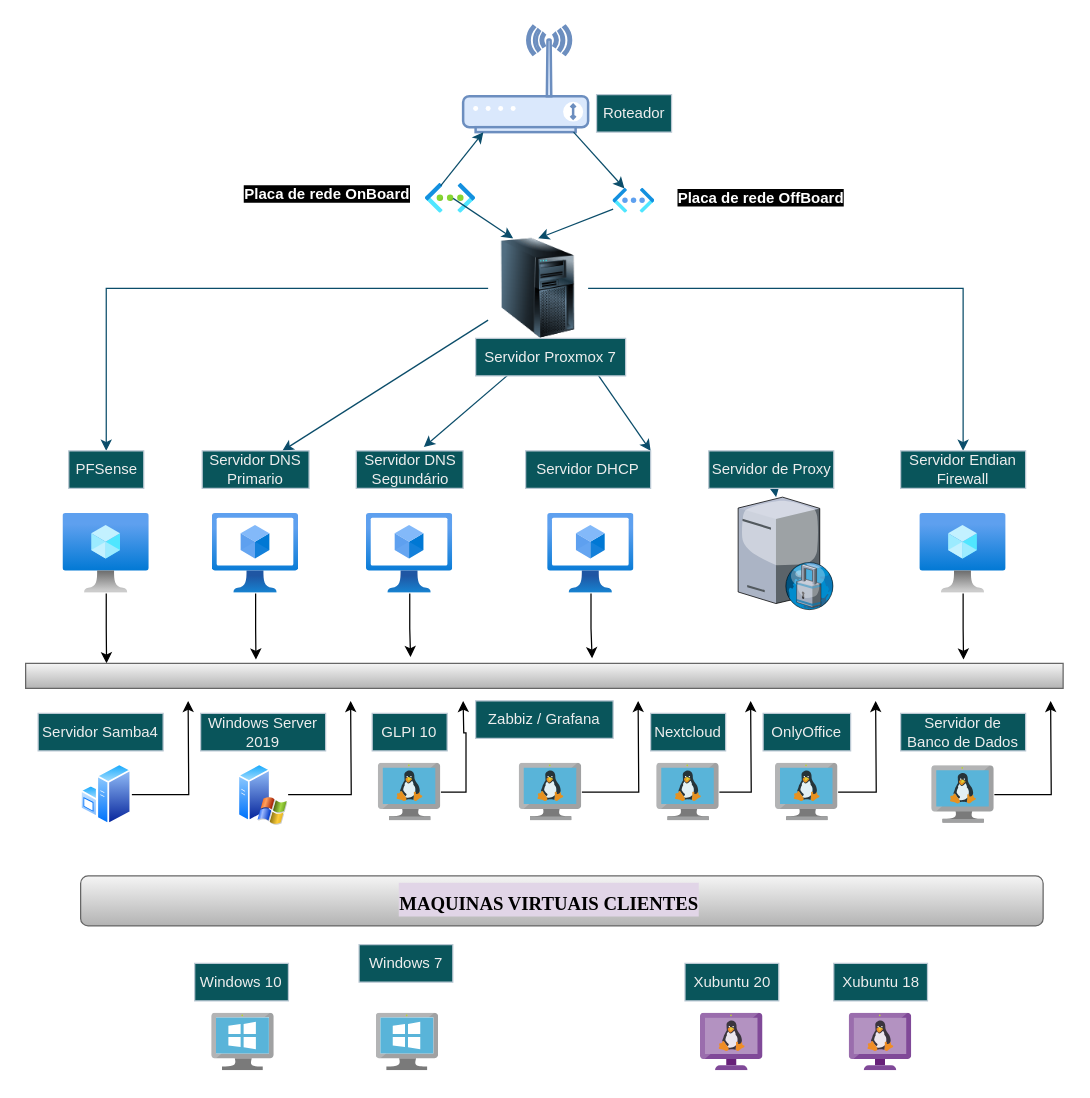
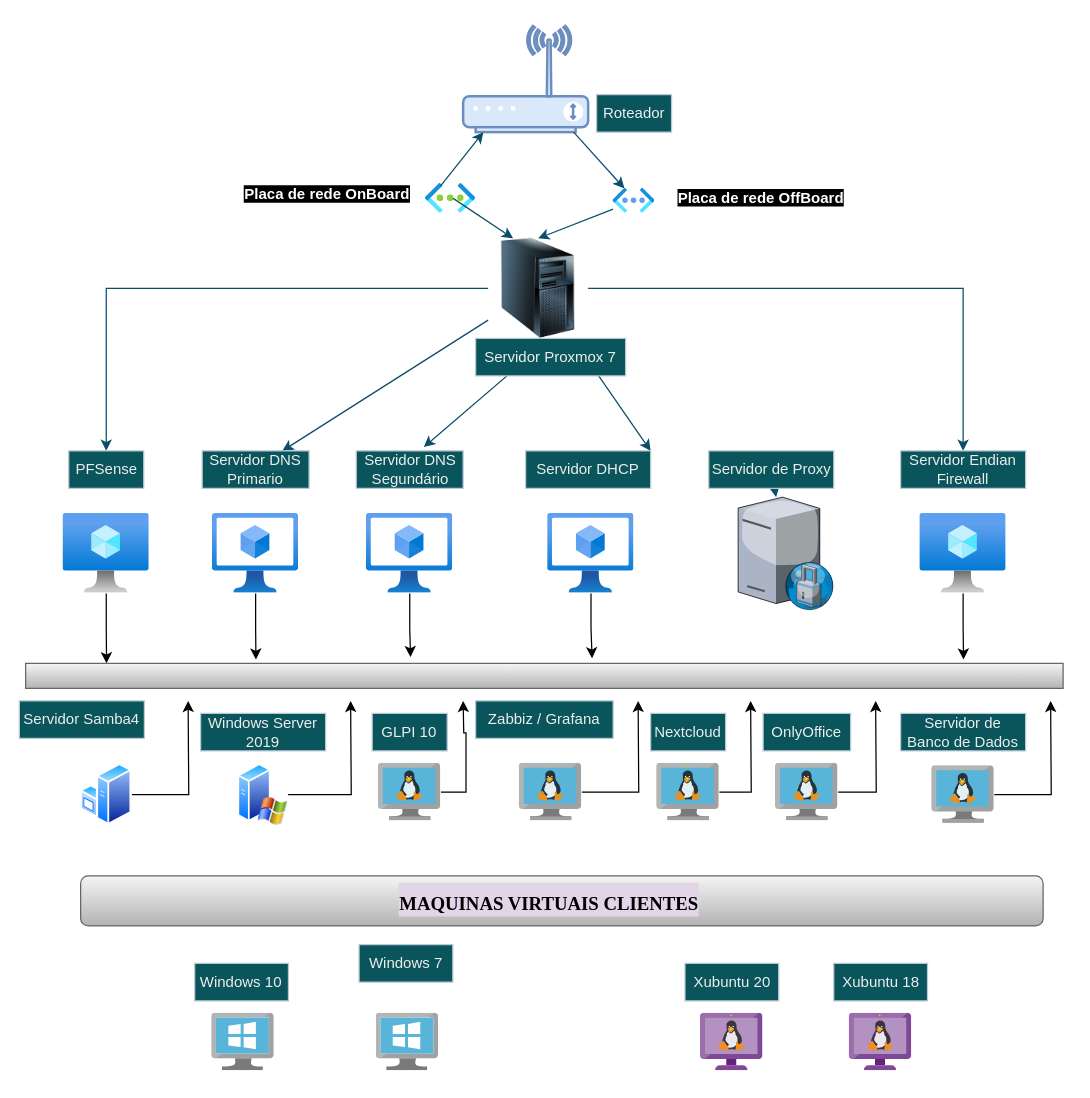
(101, 732) -> (82, 719)
